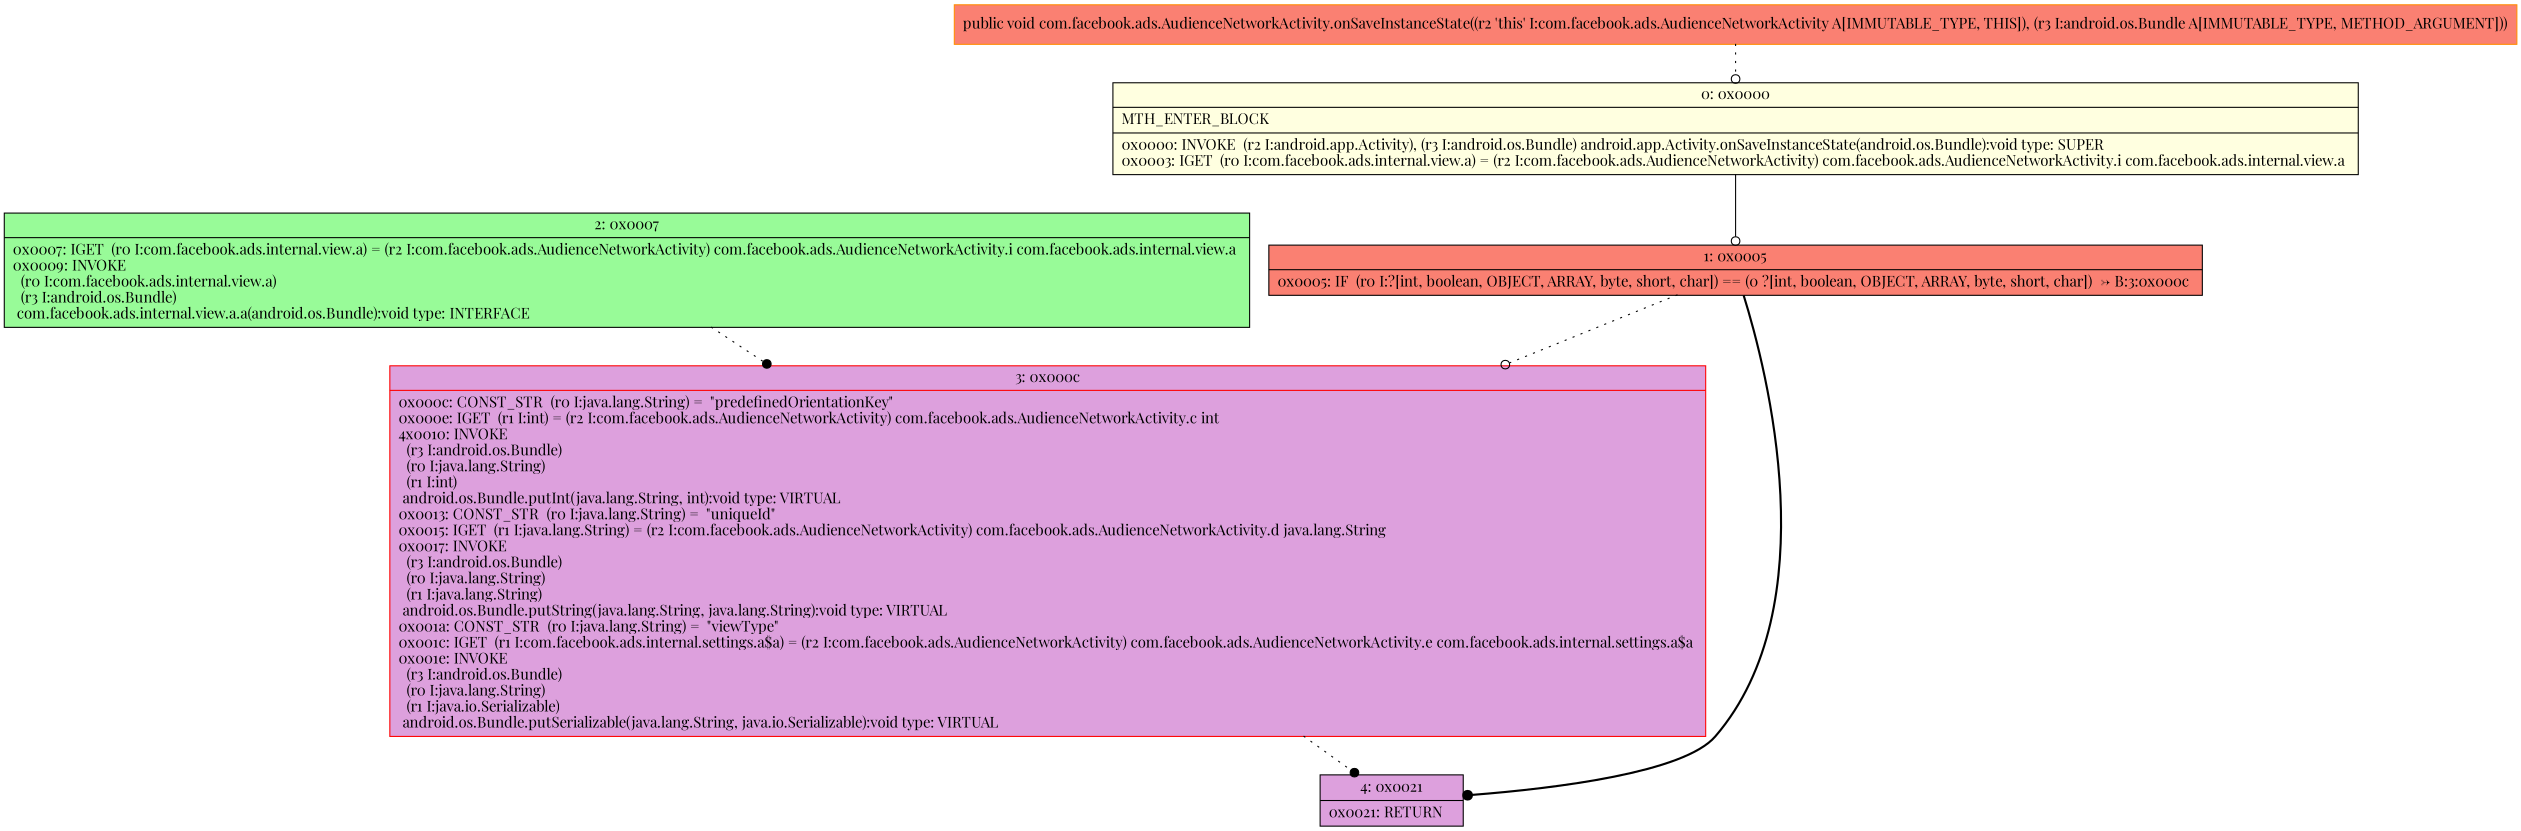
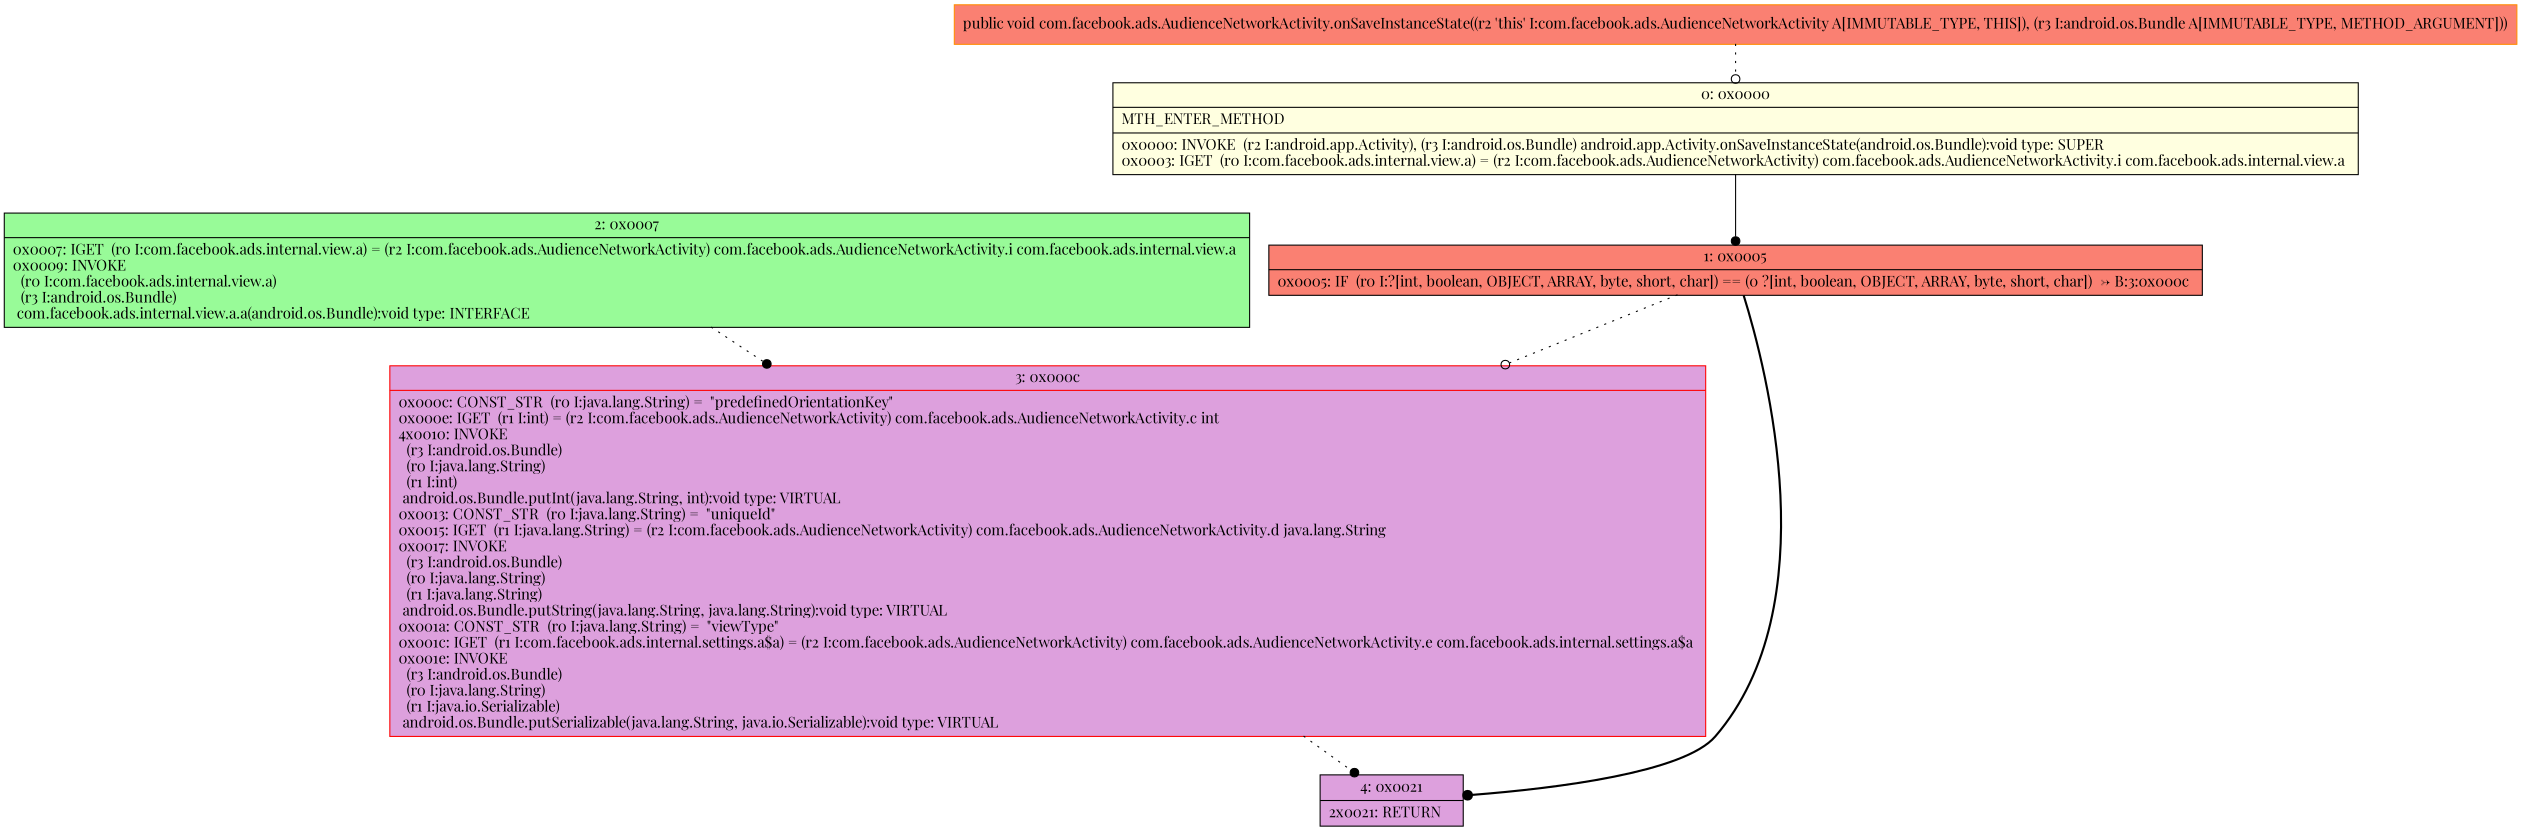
(1196, 120) -> (1203, 120)
(1736, 205) -> (1736, 205)
(1392, 813) -> (1391, 813)
